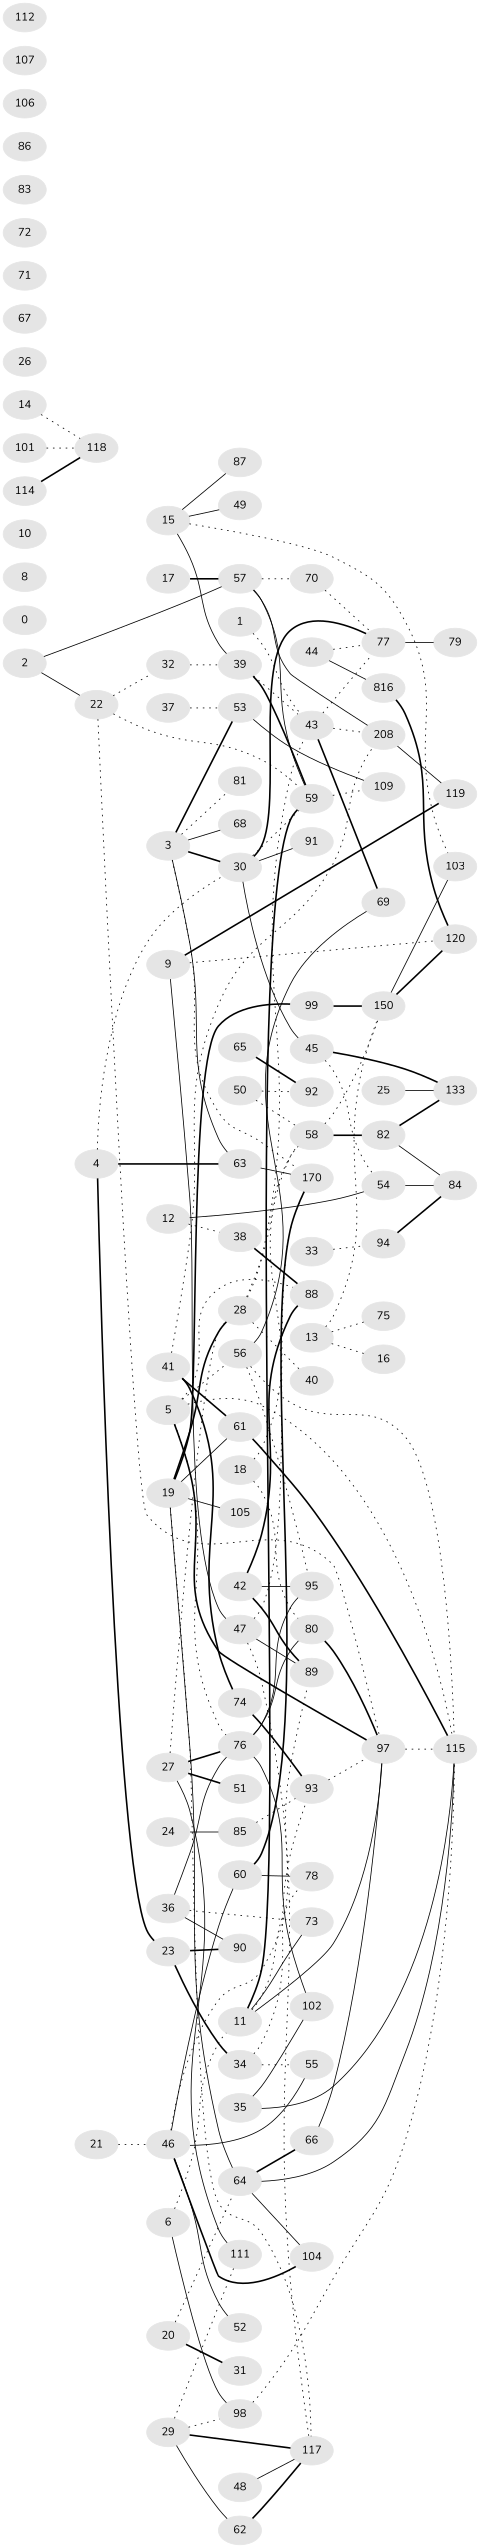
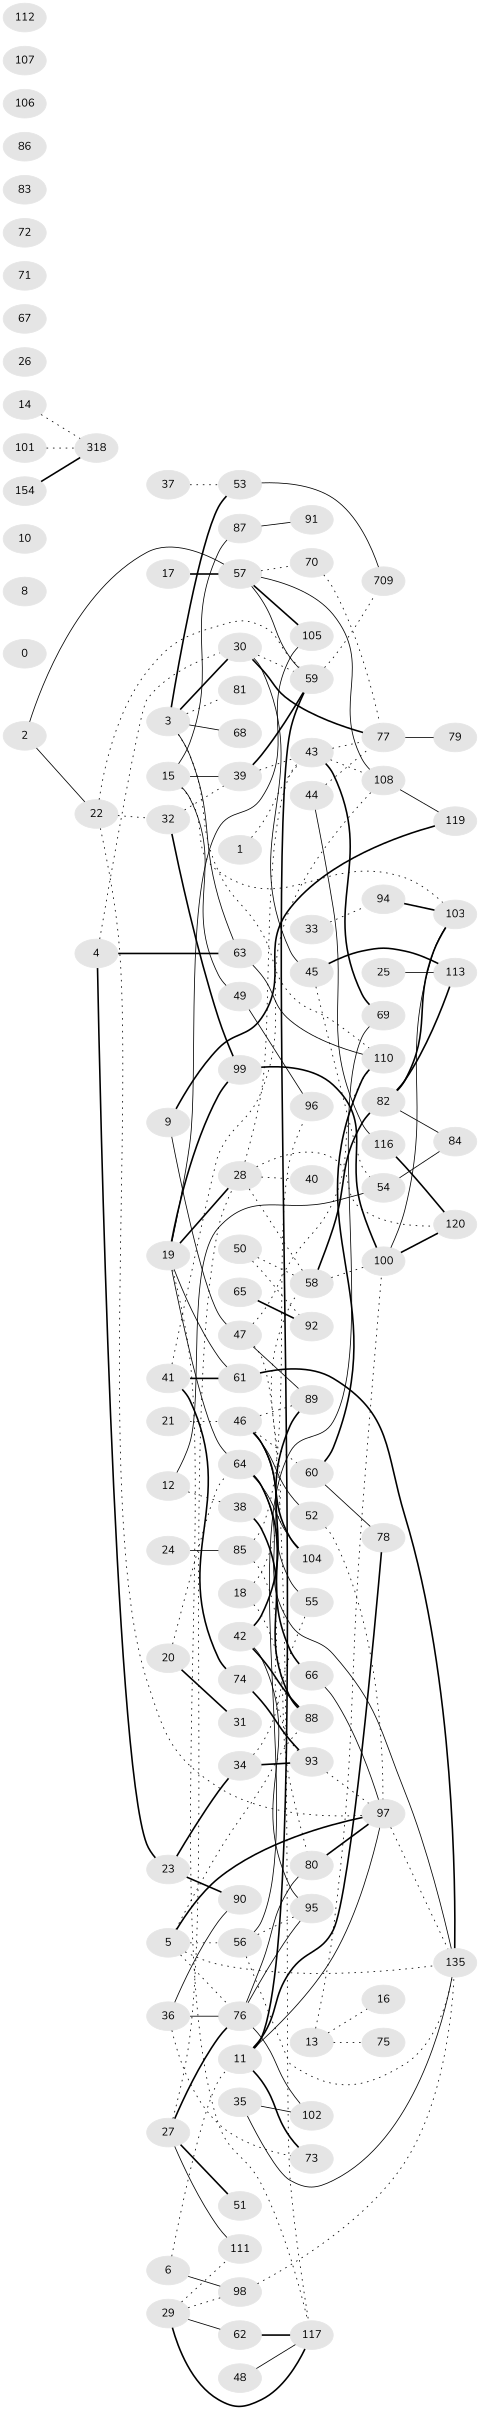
(96, 448) -> (96, 448)
(25, 491) -> (25, 491)
none -> (276, 605)
(383, 688) -> (383, 1145)
(383, 735) -> (383, 780)
(383, 787) -> (383, 581)
(272, 856) -> (276, 524)
(306, 952) -> (334, 1159)
none -> (202, 963)
(383, 1006) -> (383, 1261)
none -> (422, 1010)
(455, 1091) -> (455, 973)
none -> (312, 1107)
(312, 1178) -> (383, 1059)
(419, 1215) -> (419, 907)
none -> (367, 1639)
(455, 1749) -> (455, 1963)
(283, 1943) -> (269, 1764)
(275, 1955) -> (353, 1828)
(277, 1972) -> (273, 2103)
(190, 2038) -> (270, 1443)
